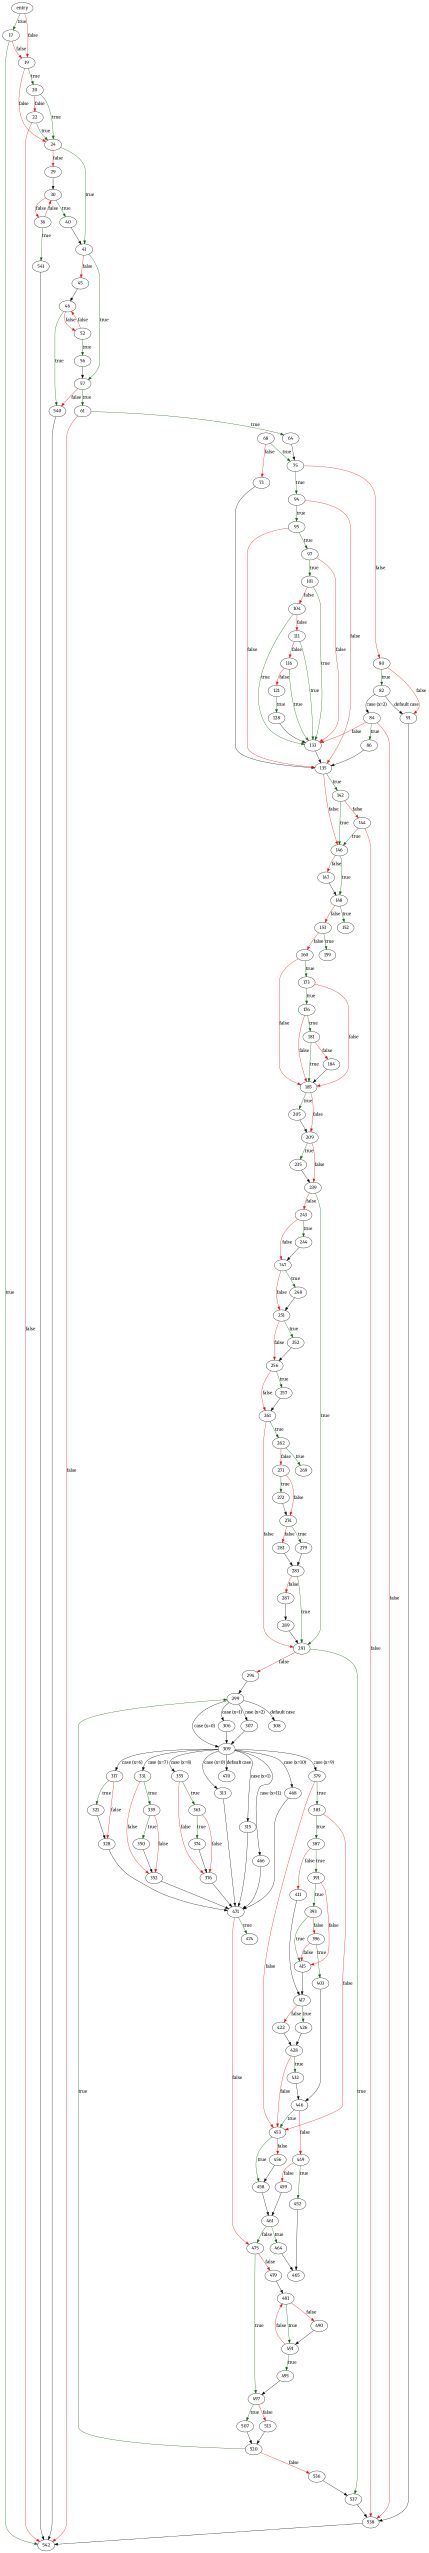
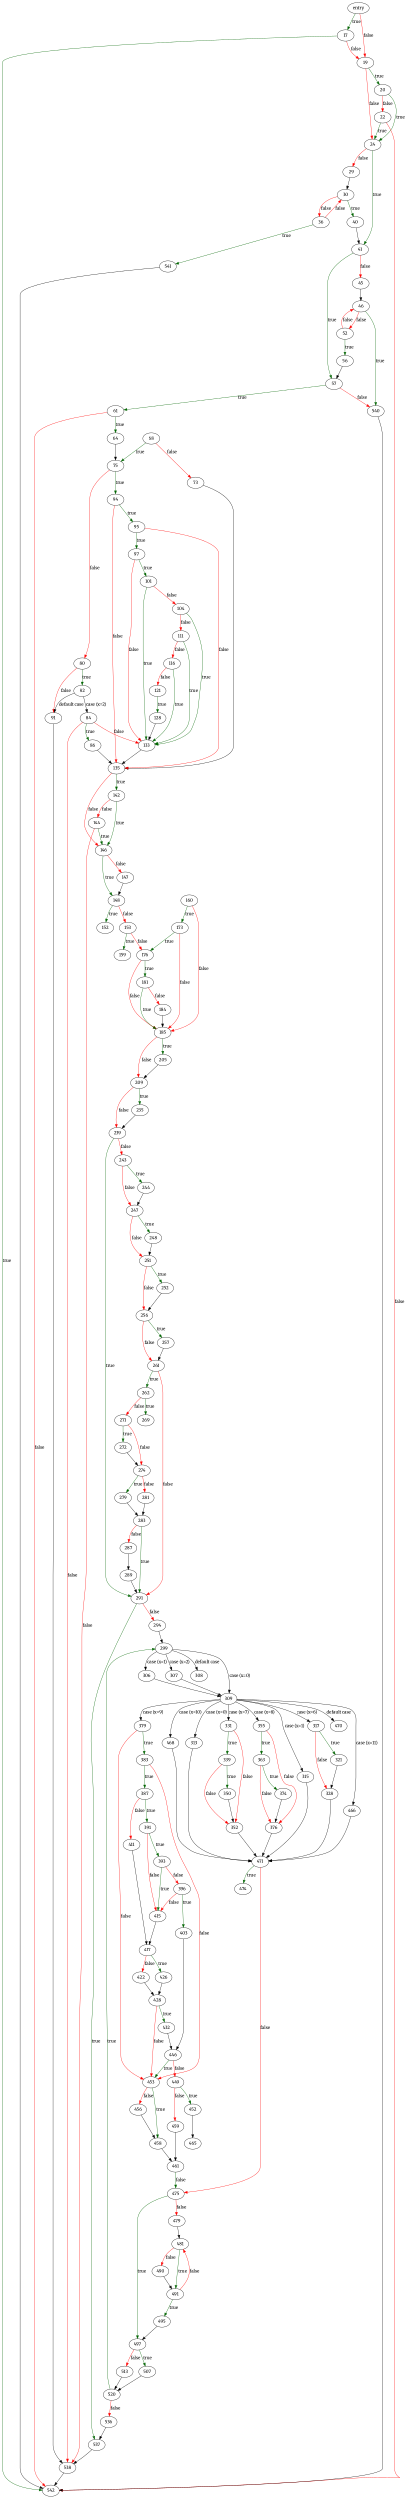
(313, 940) -> (136, 940)
(278, 2248) -> none
